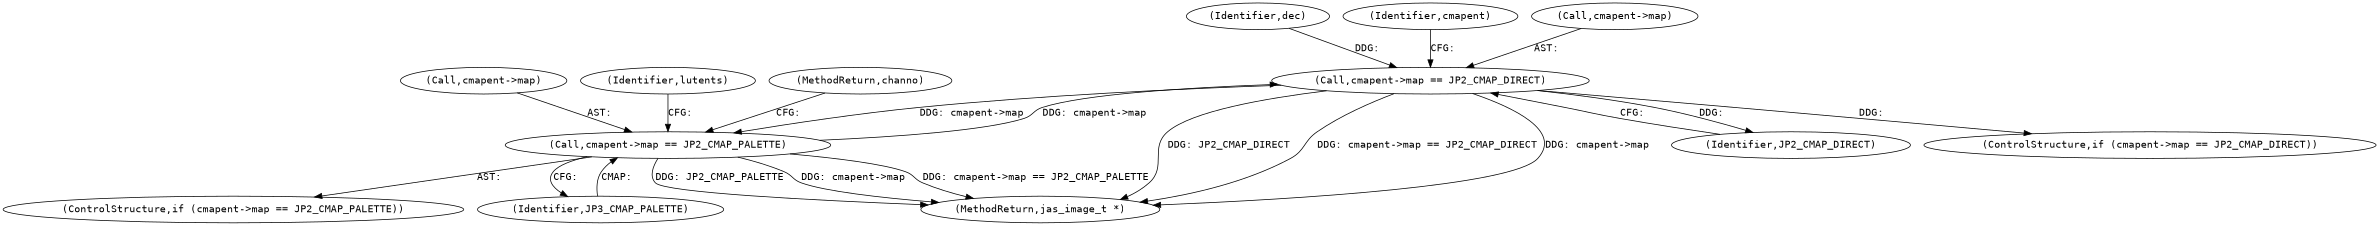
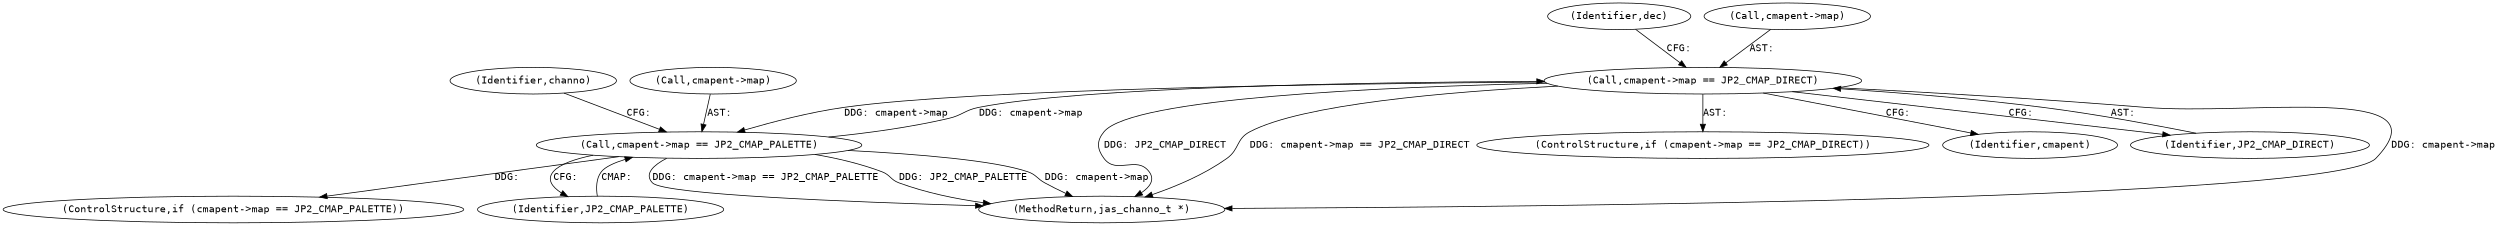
(1430, 45) -> (1867, 113)
(1370, 48) -> (1682, 48)
(668, 81) -> none
(860, 81) -> (533, 81)
(1635, 113) -> (2126, 113)
(1715, 113) -> (2024, 113)
(1875, 113) -> (1718, 113)
(493, 177) -> (510, 177)
(601, 209) -> (601, 209)
(1040, 209) -> (1102, 209)
